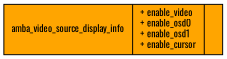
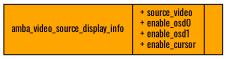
(167, 13) -> (167, 13)
